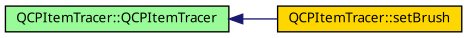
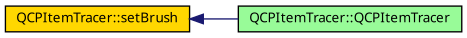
(260, 19) -> (221, 19)
